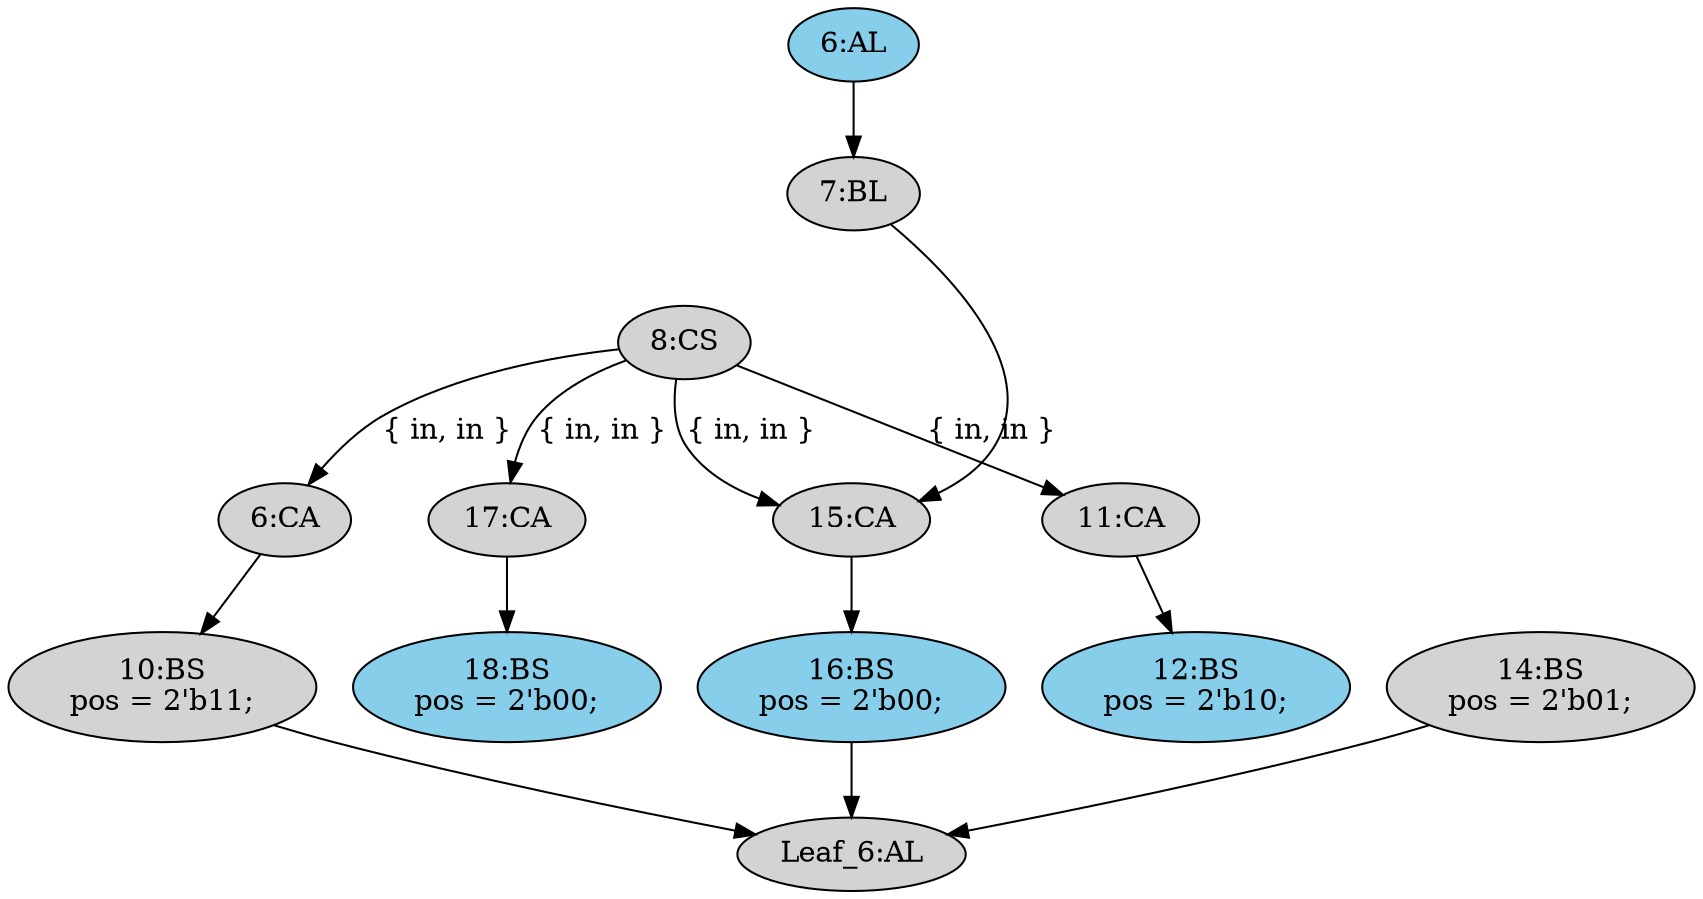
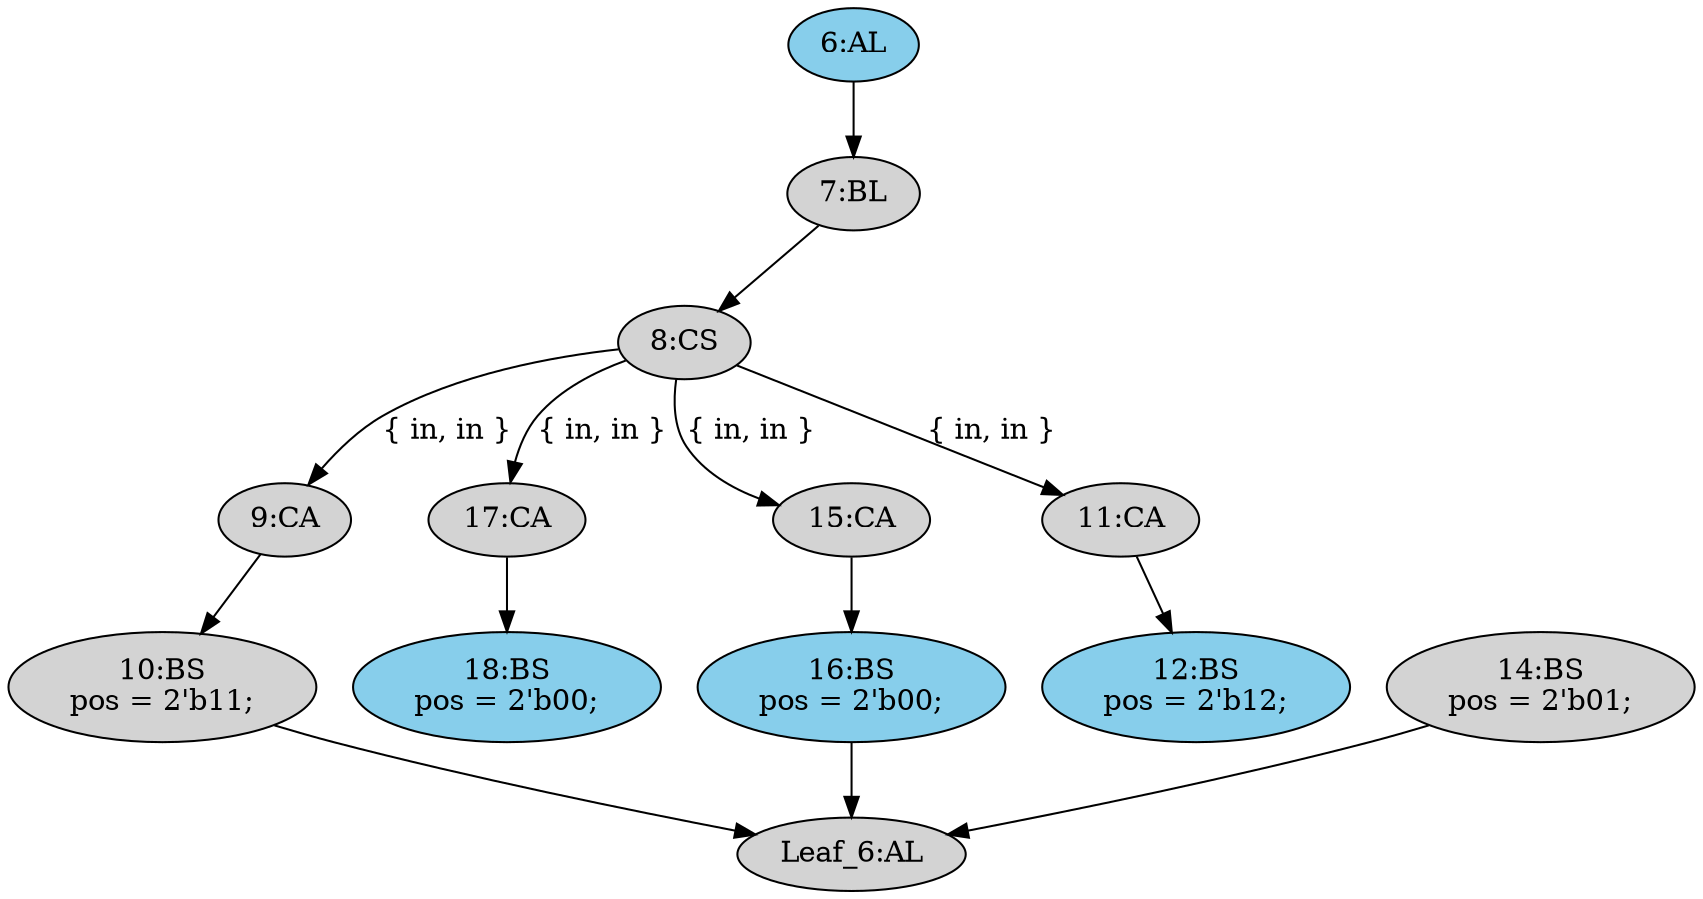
(998, 354) -> (777, 262)
(285, 520) -> (285, 520)
(1196, 687) -> (1196, 687)
